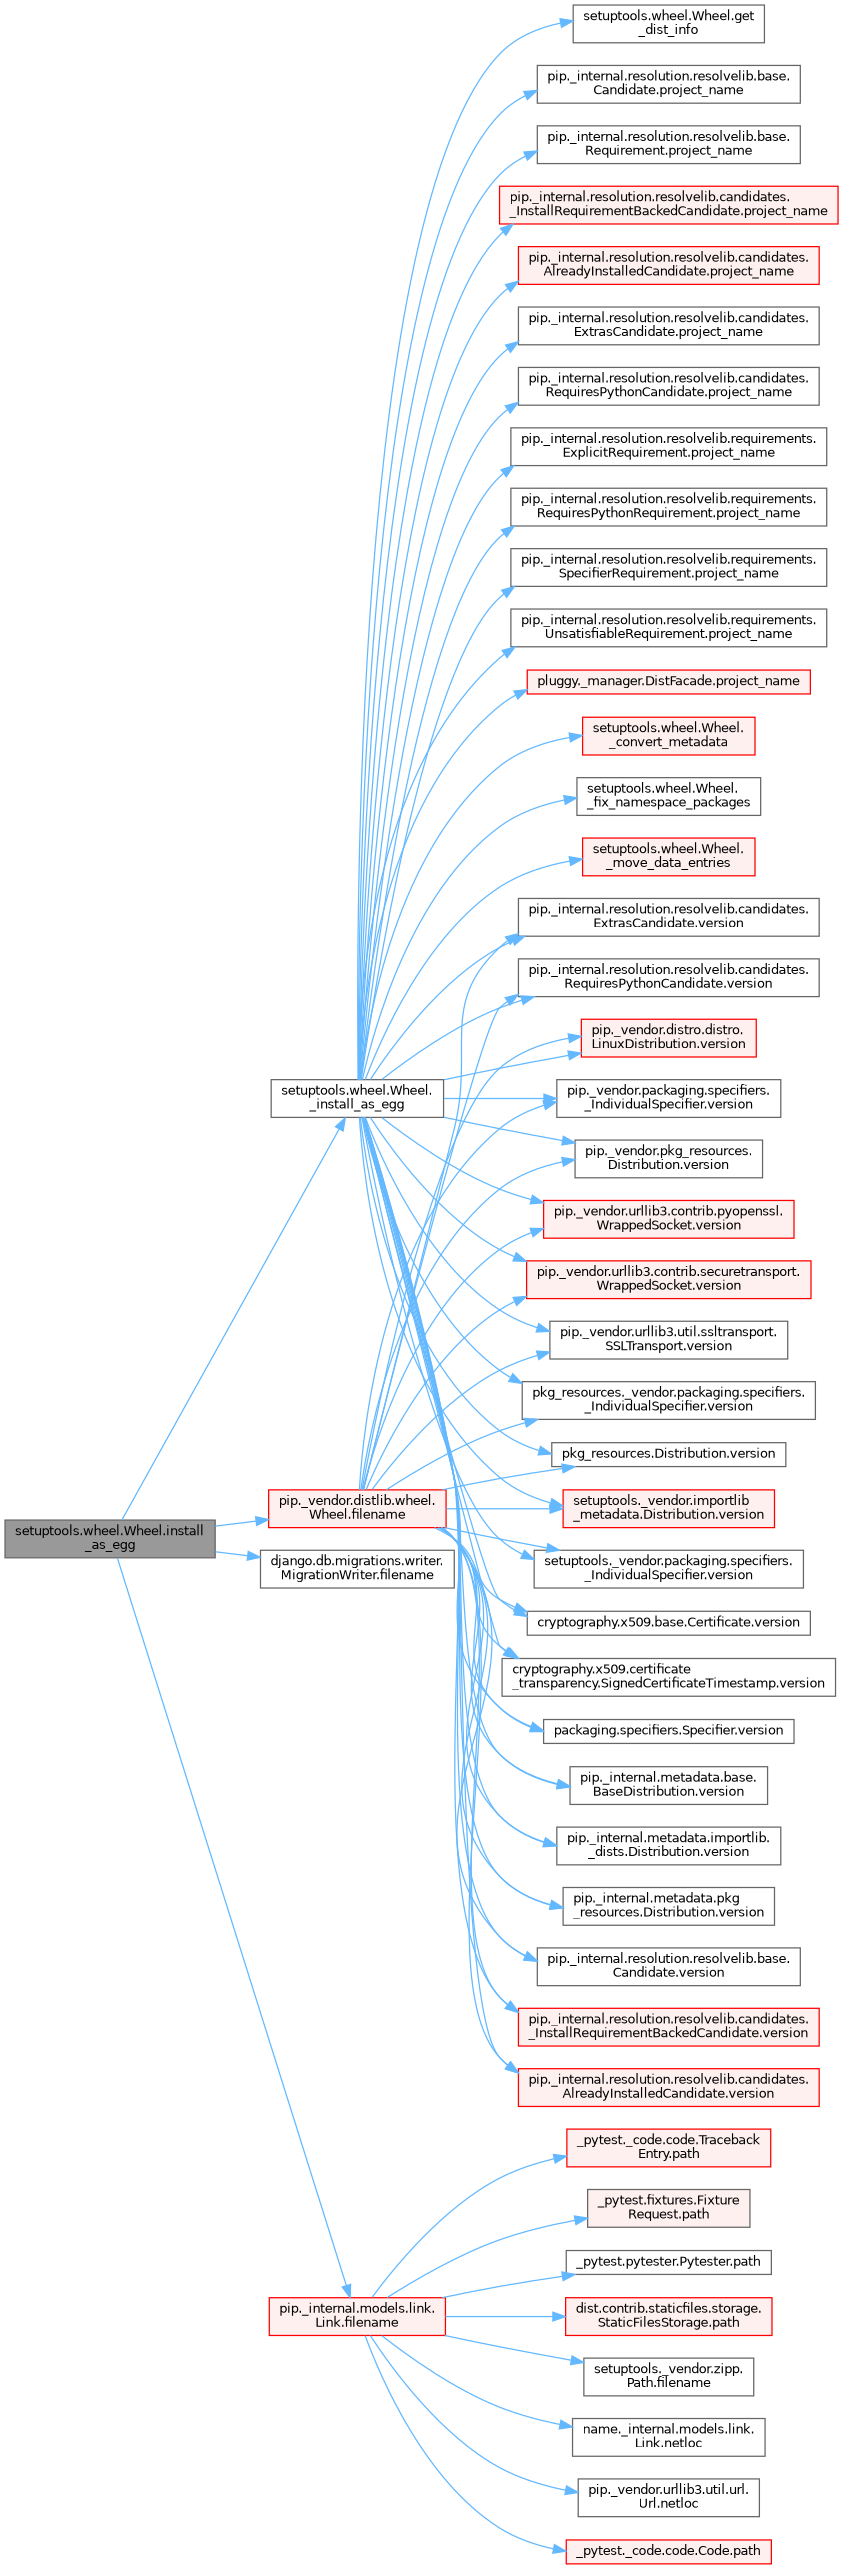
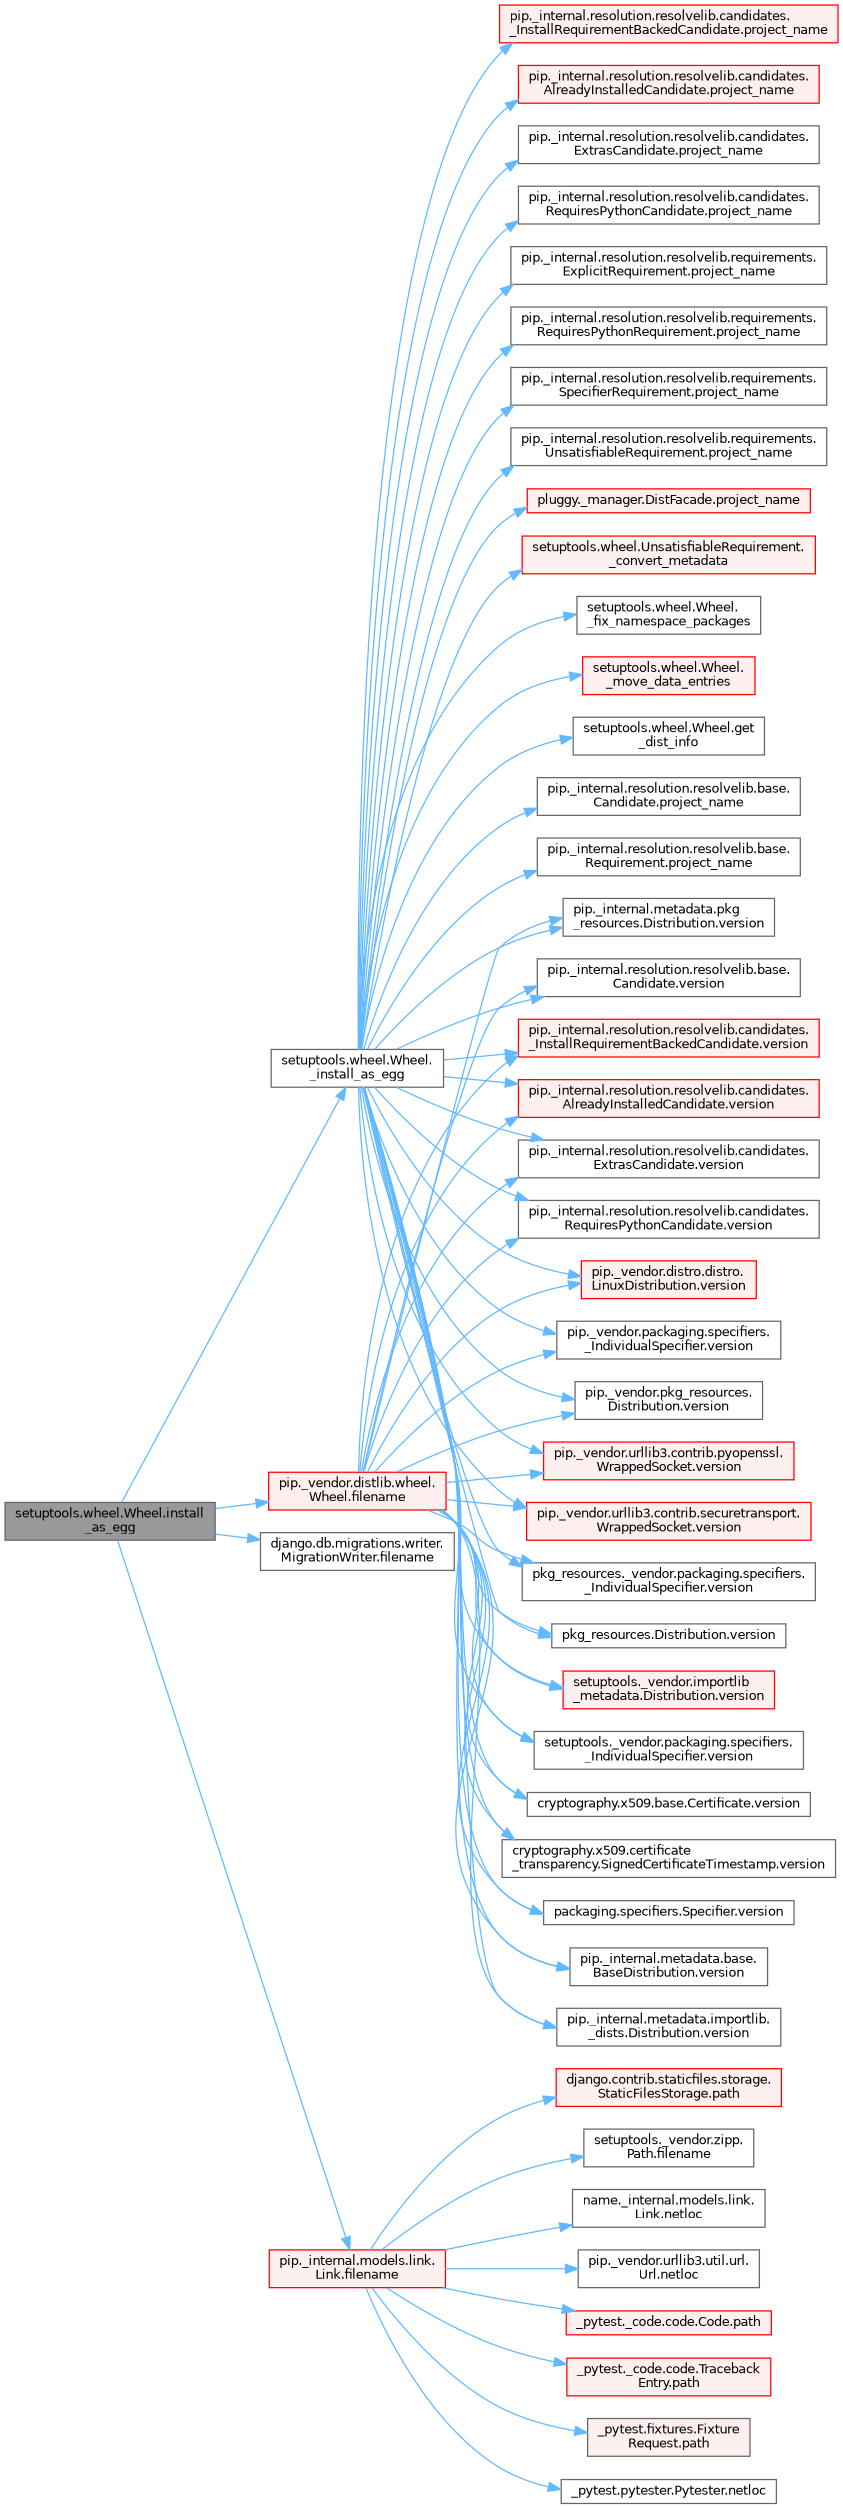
(669, 736) -> (669, 555)
(669, 1340) -> none
(669, 2262) -> (669, 2492)
(669, 2317) -> (669, 2088)
